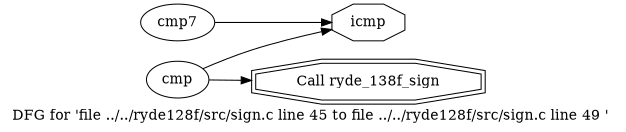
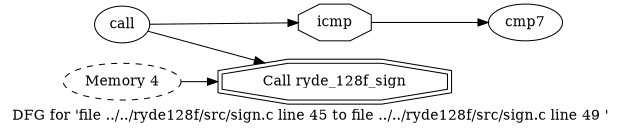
(268, 22) -> (425, 22)
(178, 80) -> (122, 24)
none -> (122, 82)
(368, 82) -> (335, 82)
